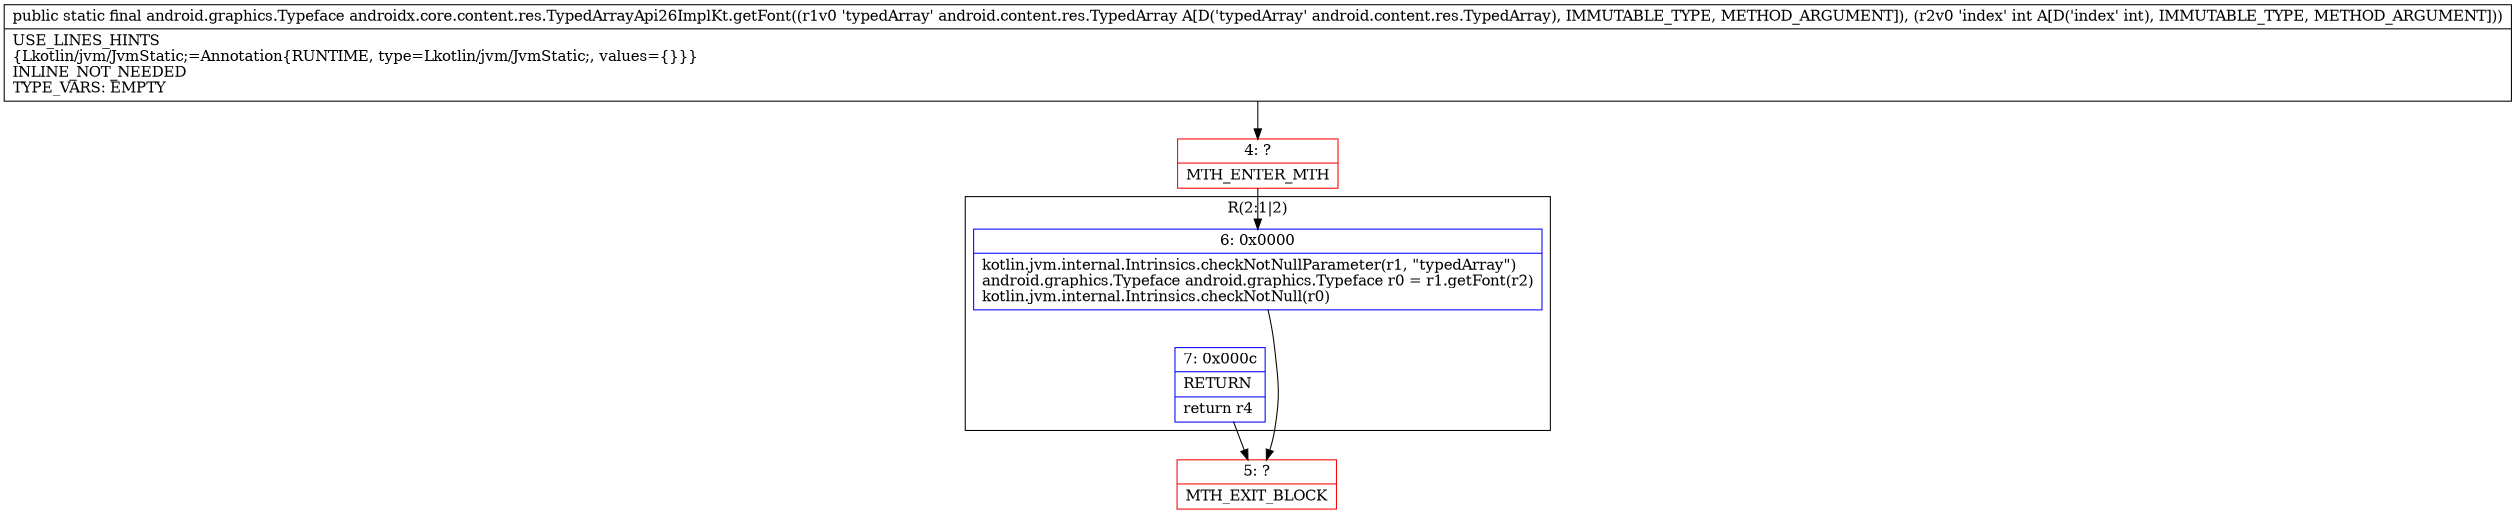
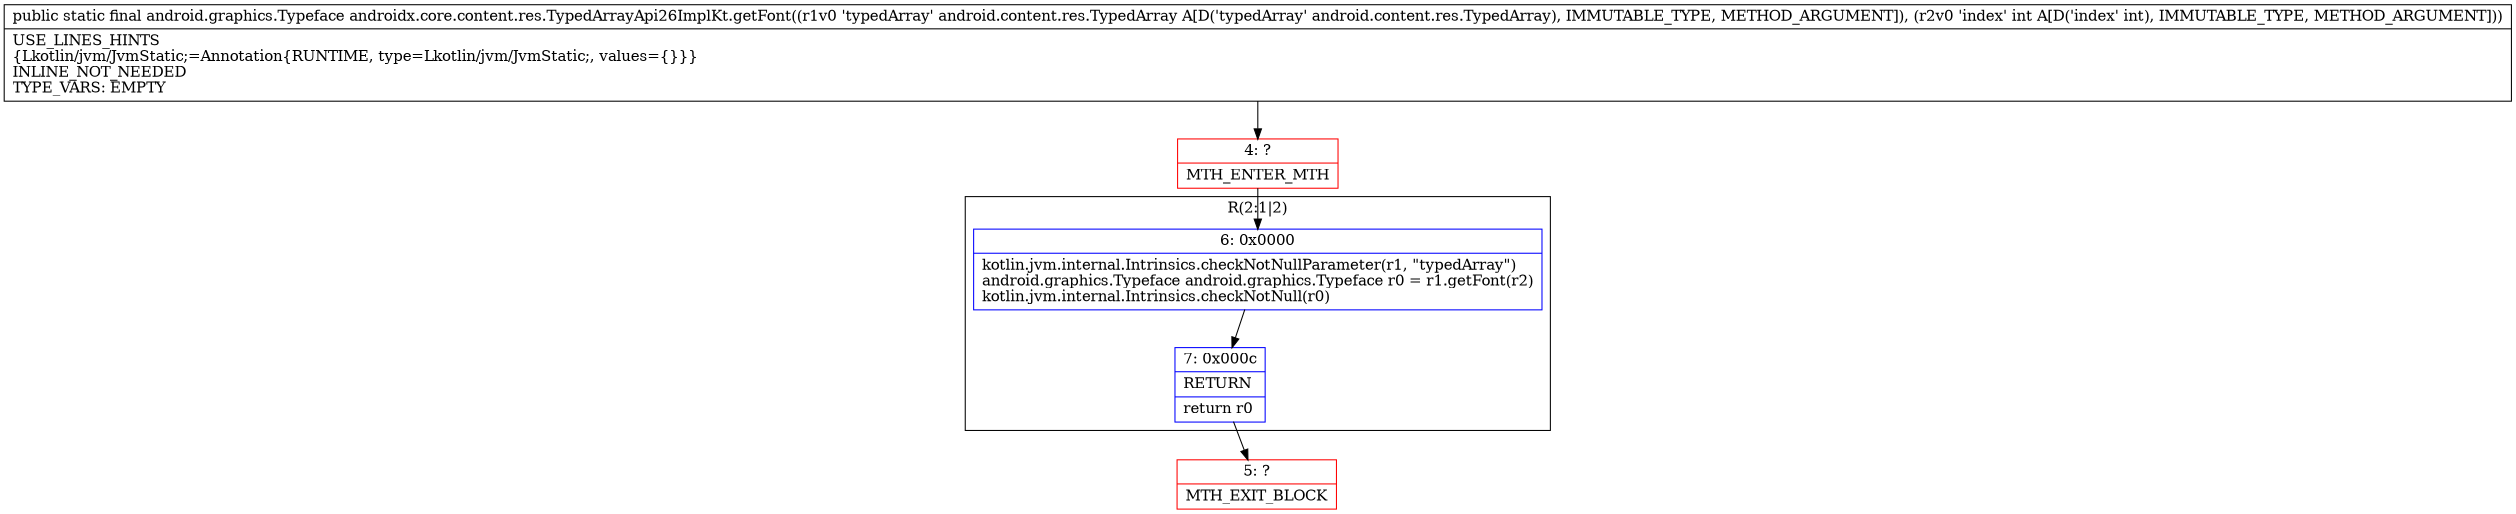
(1278, 380) -> (1240, 324)
(1218, 409) -> (1218, 409)
